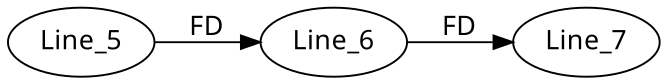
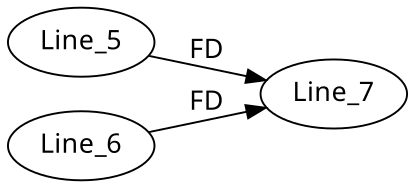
(198, 42) -> (198, 66)
